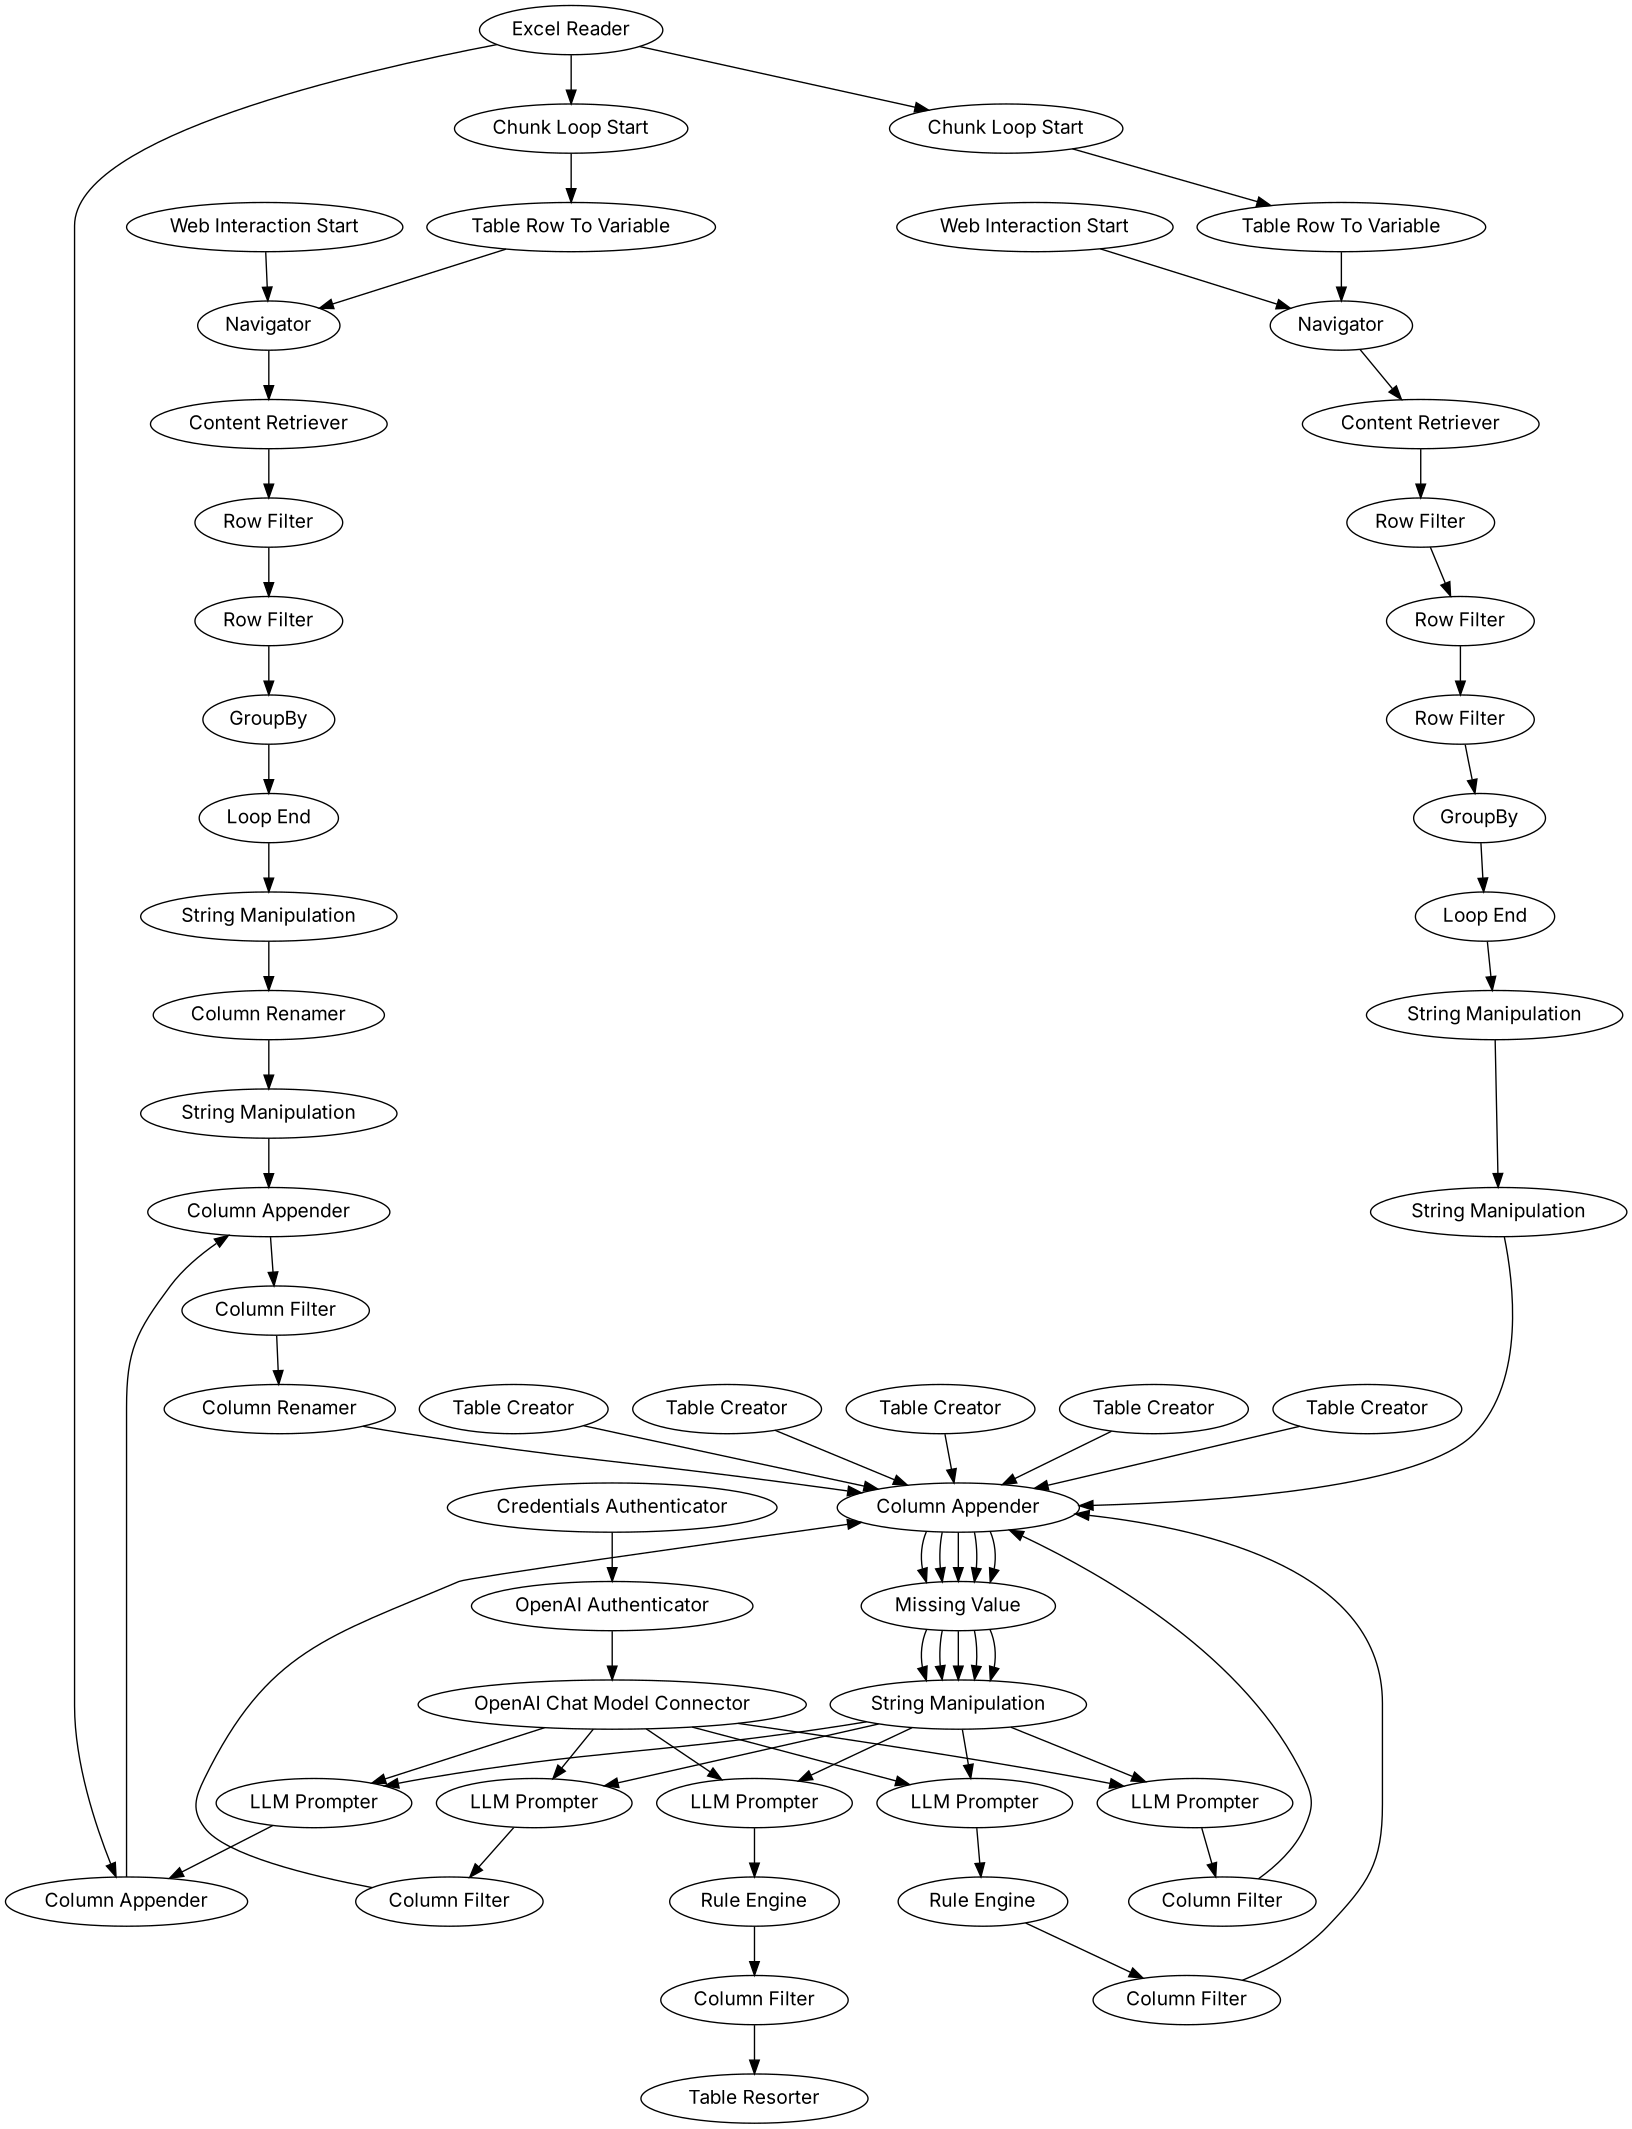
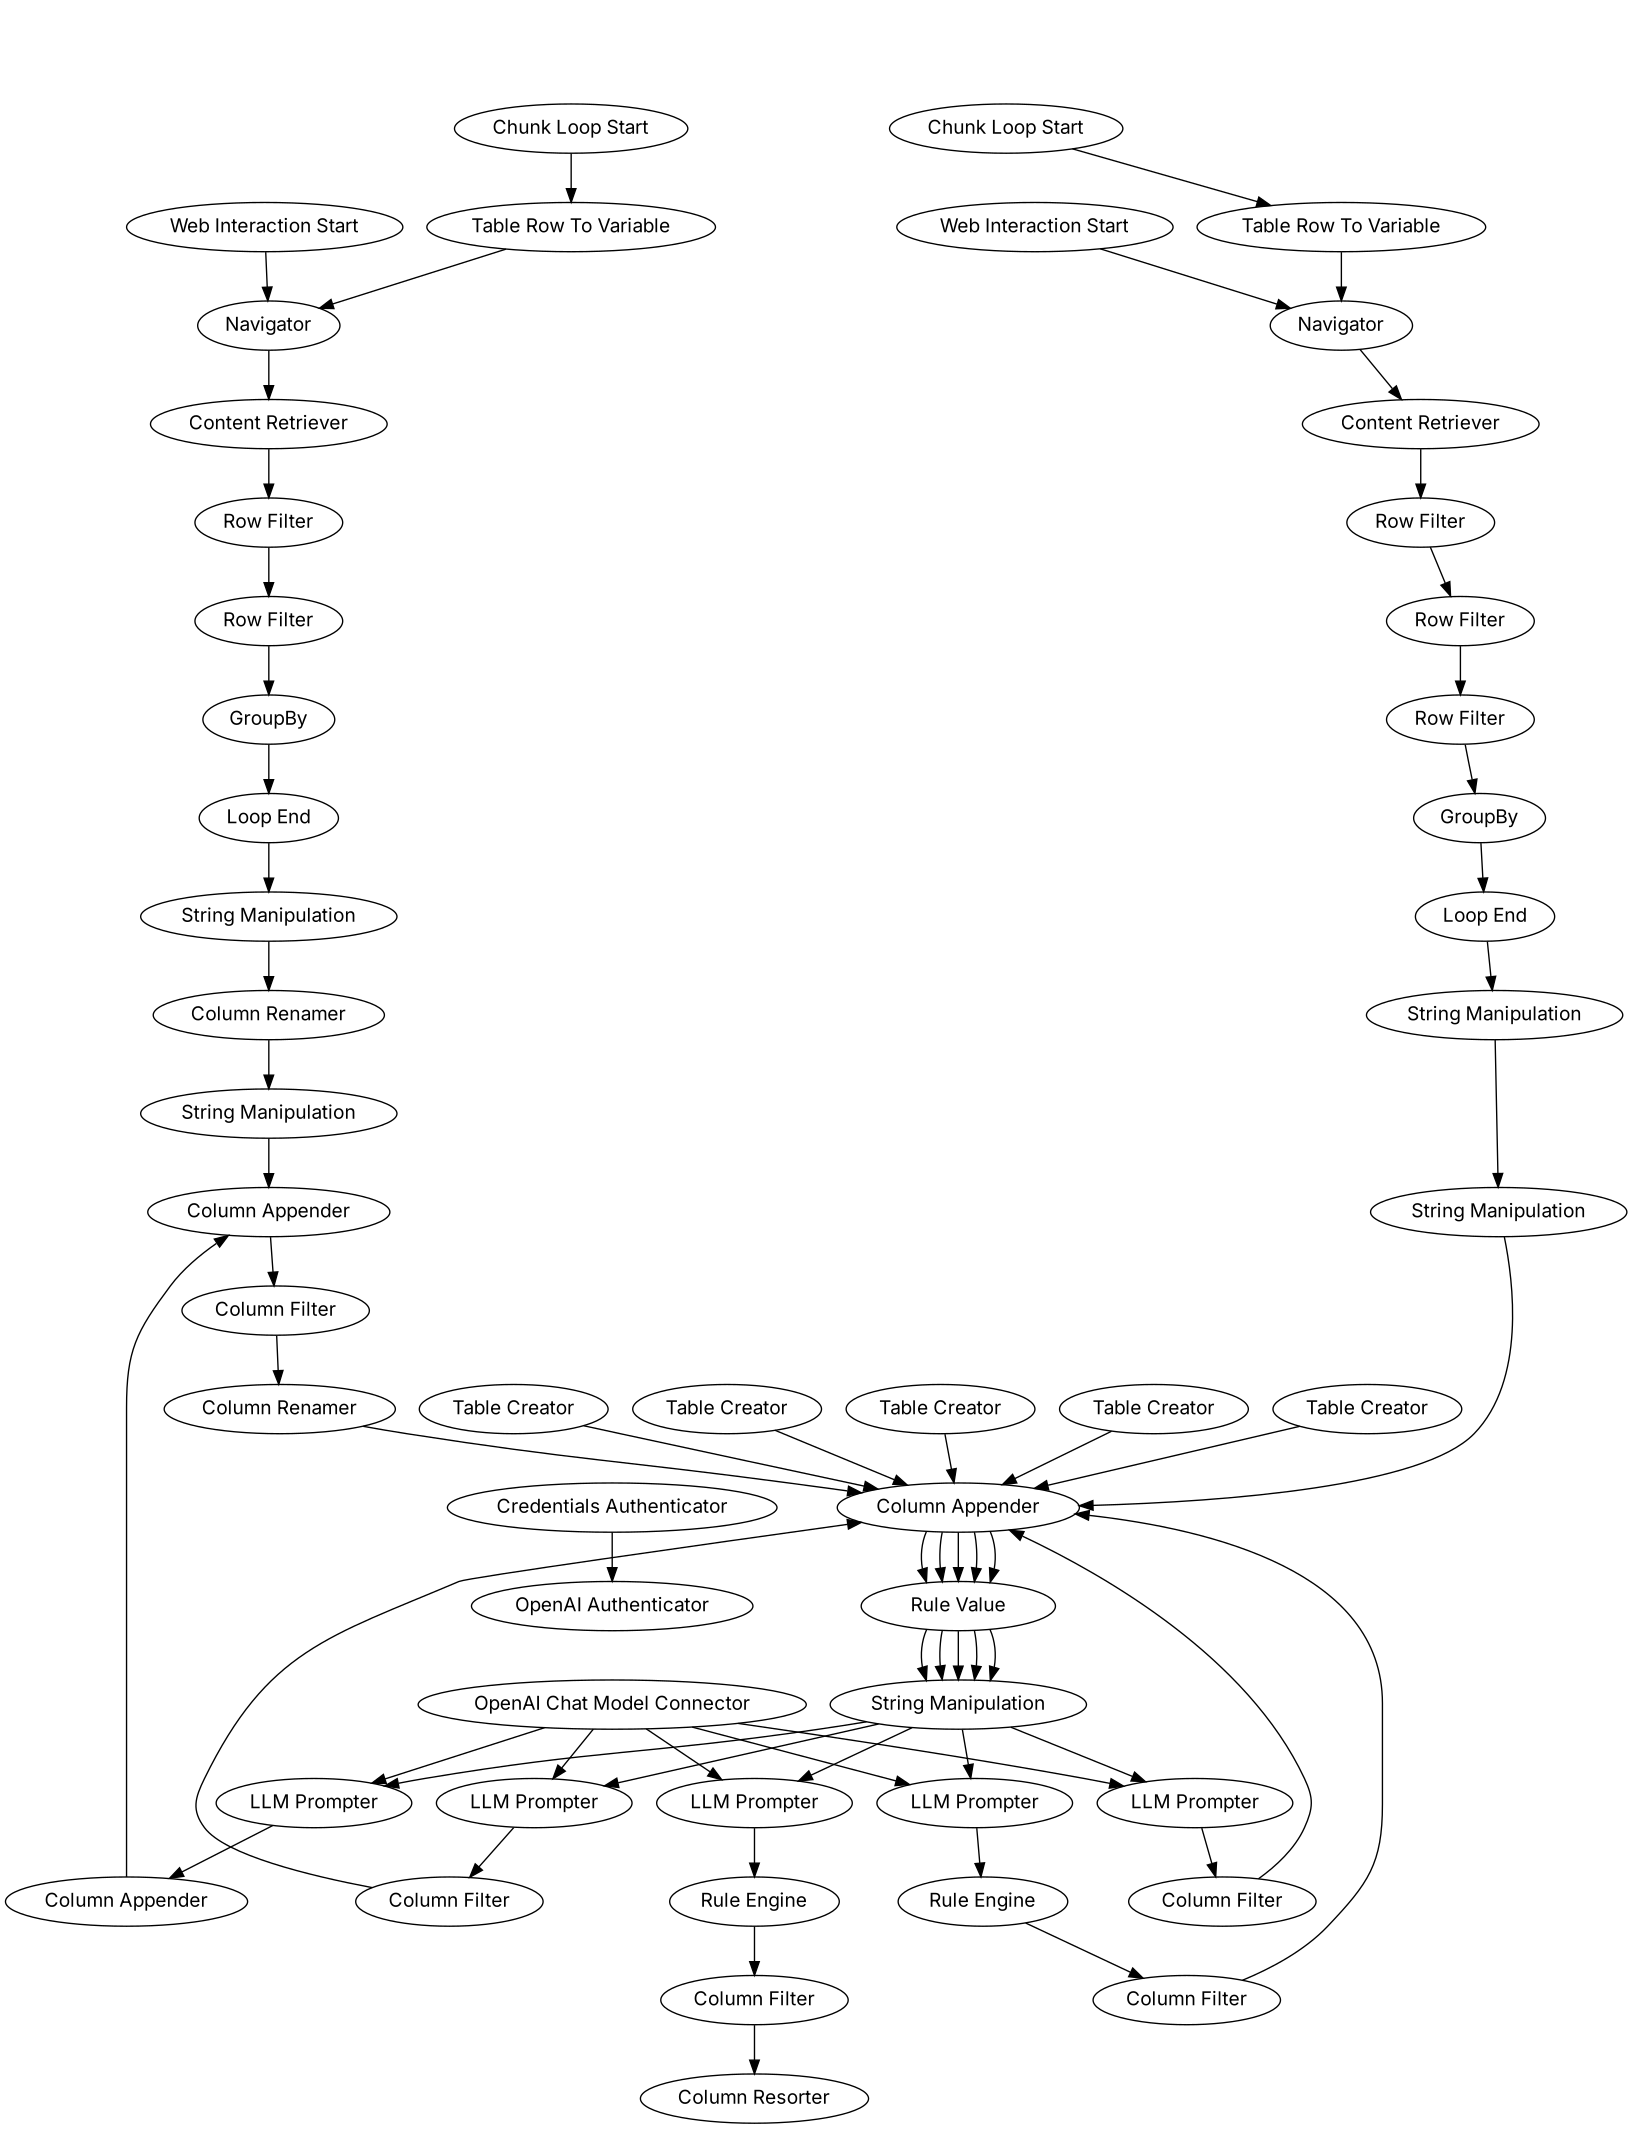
(571, 30) -> none
(958, 1606) -> (958, 1606)
(612, 1649) -> none
(754, 2099) -> (754, 2099)
